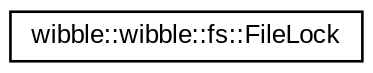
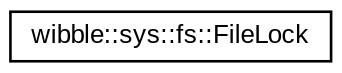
(186, 36) -> (171, 36)
